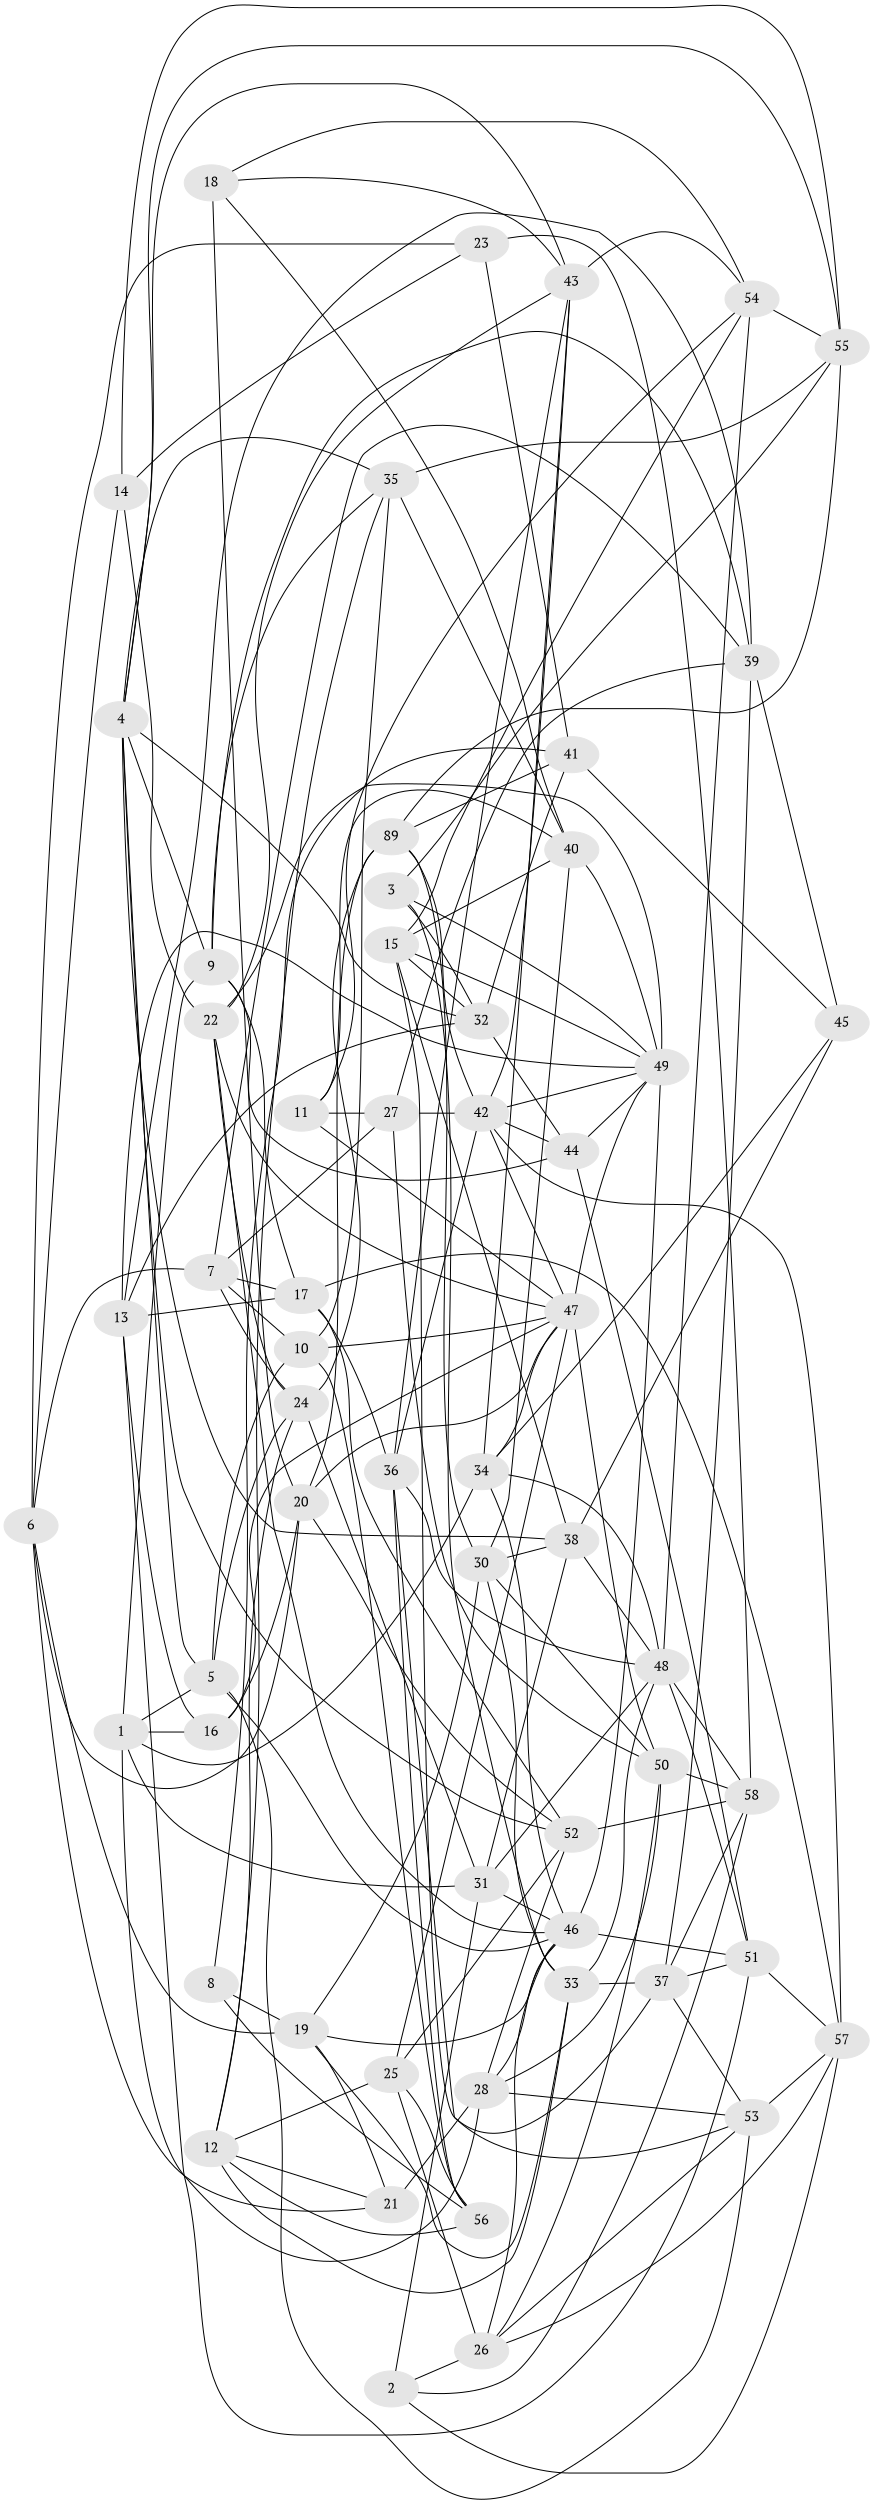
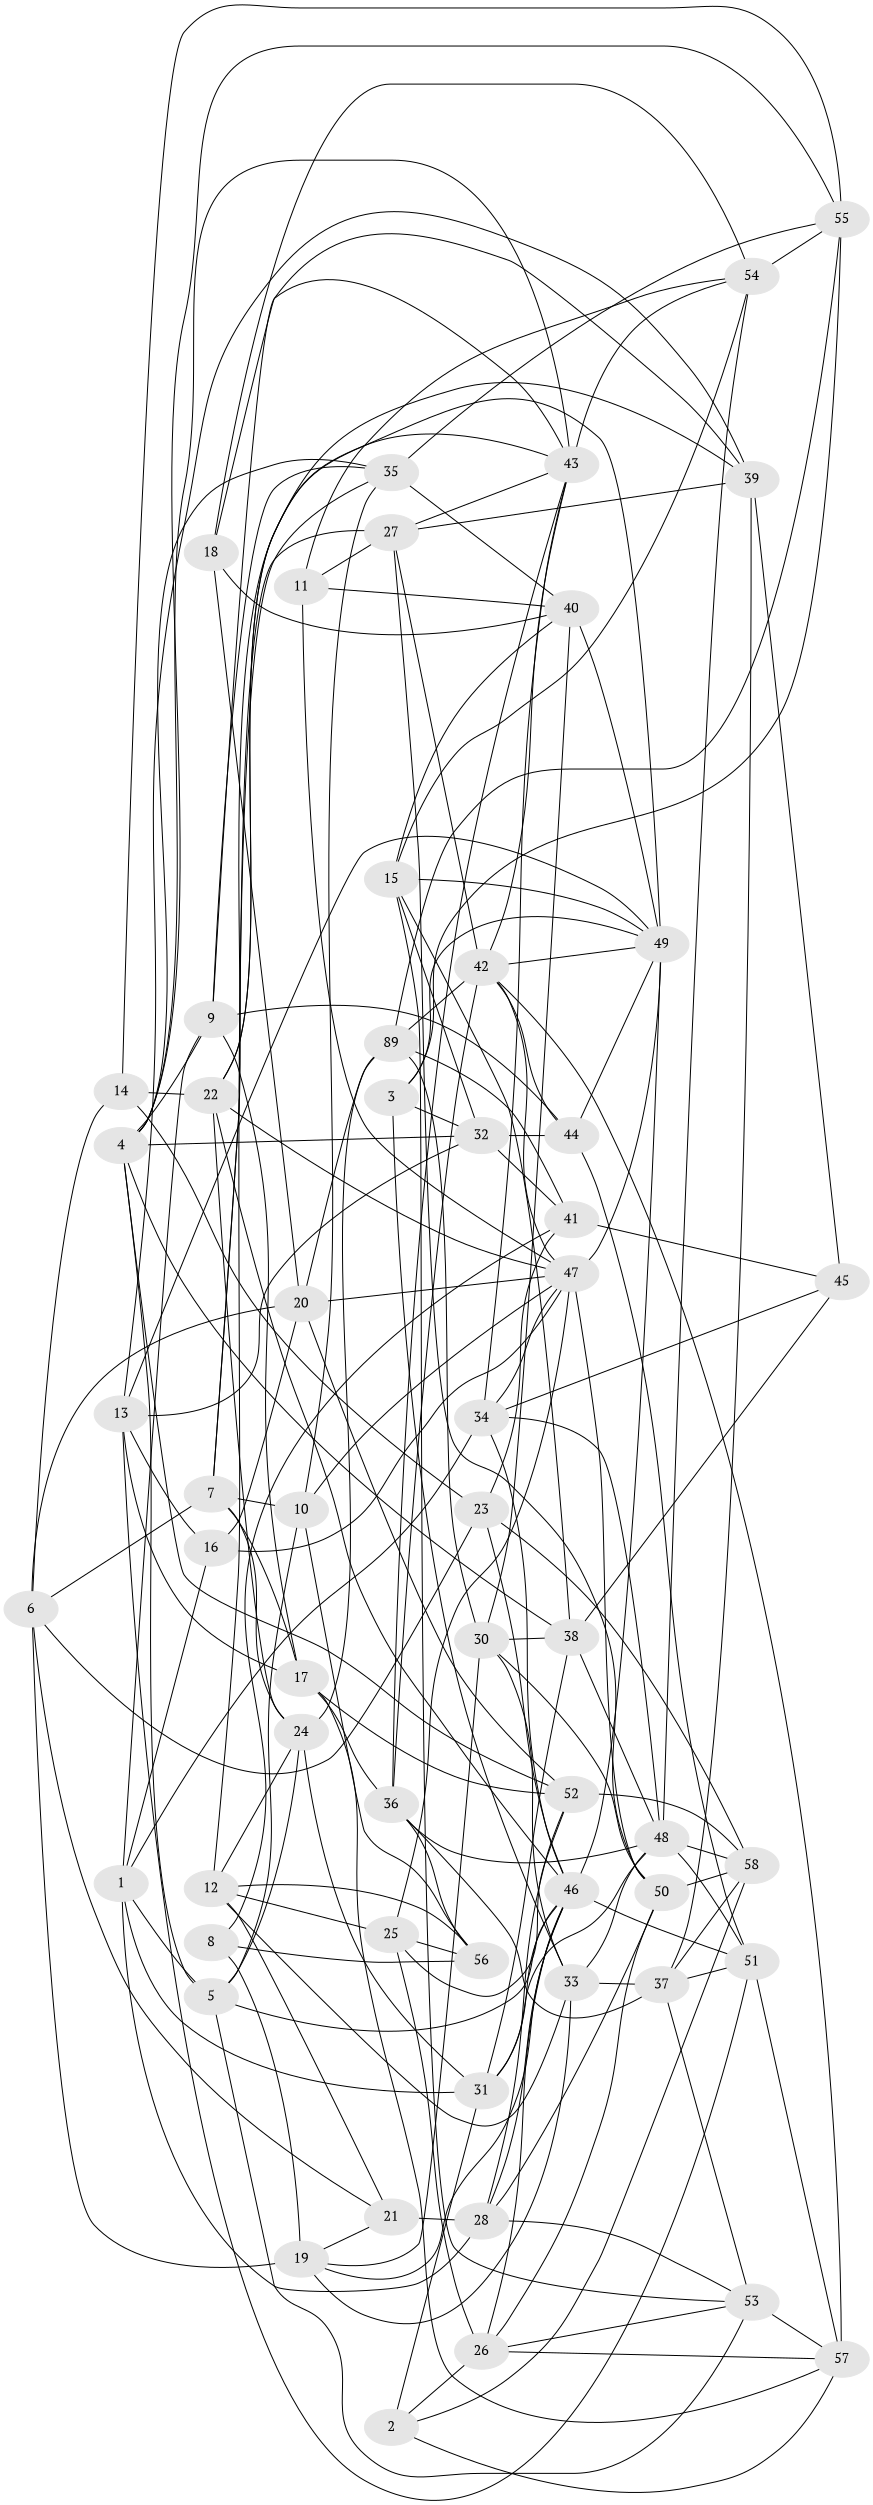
none -> (482, 499)
none -> (521, 1684)
